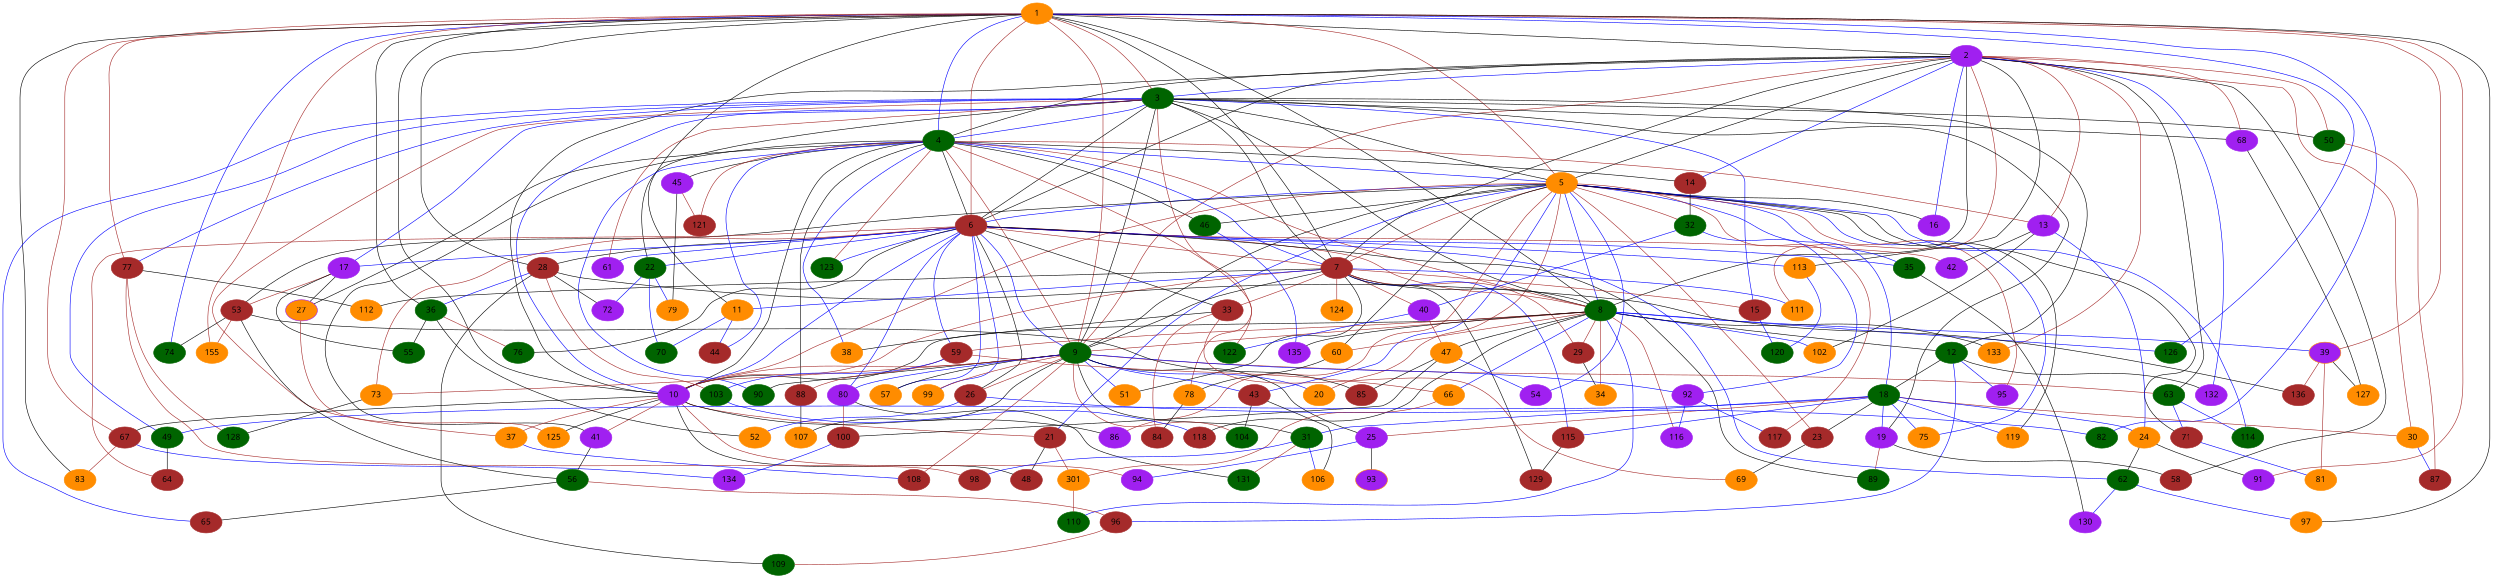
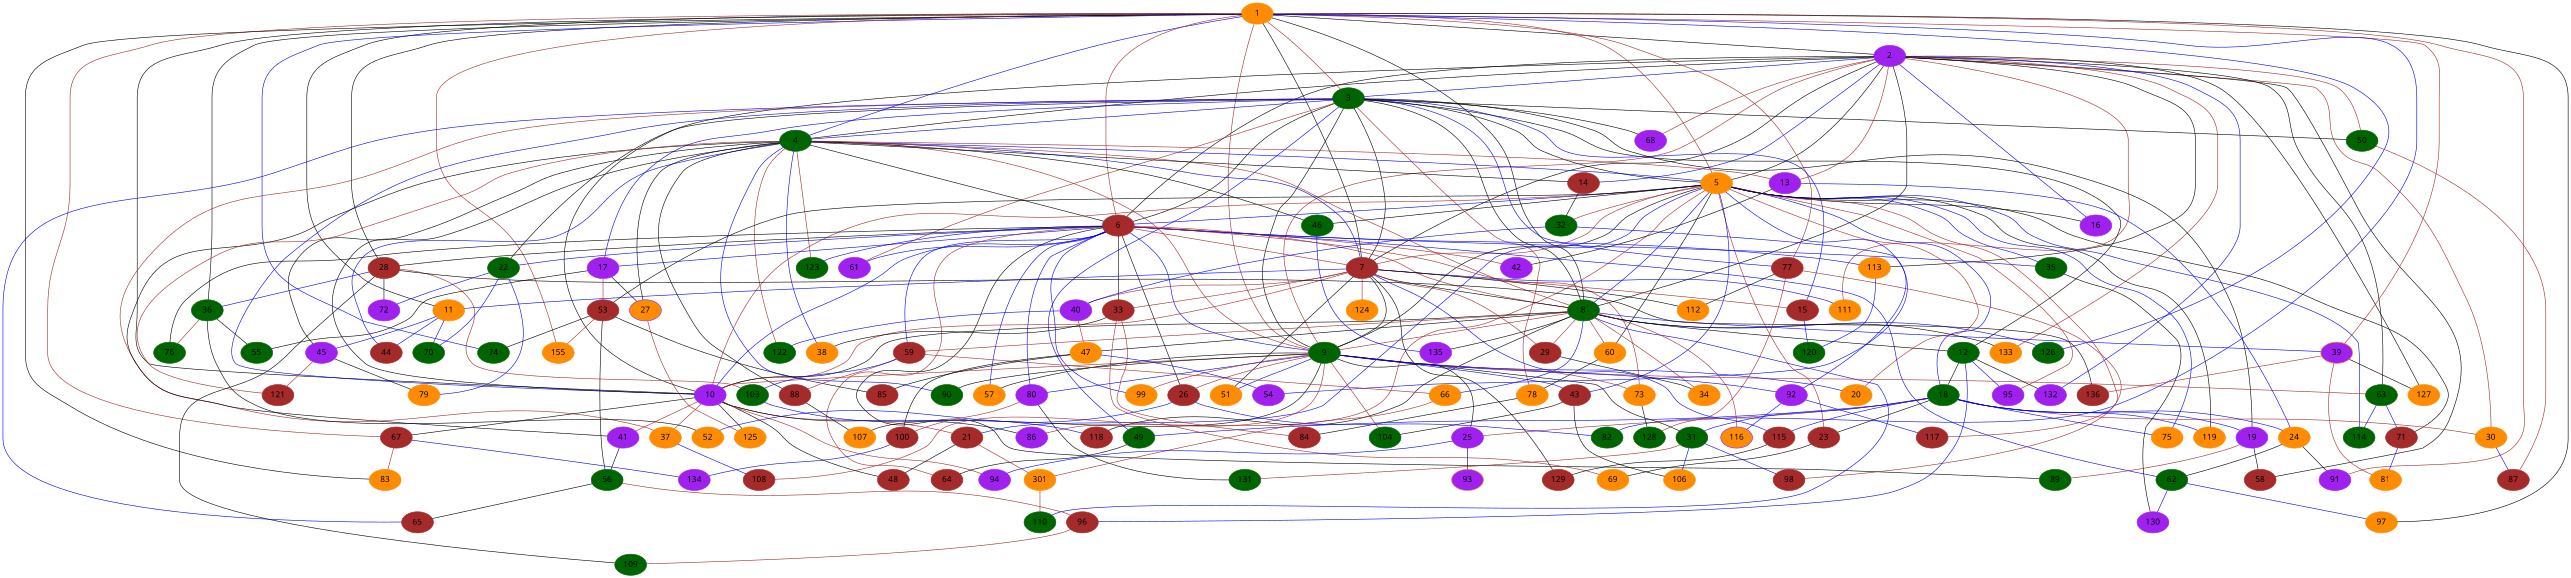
(2310, 265) -> (2236, 102)
none -> (386, 334)
(1820, 353) -> none
(1677, 438) -> (1737, 438)
